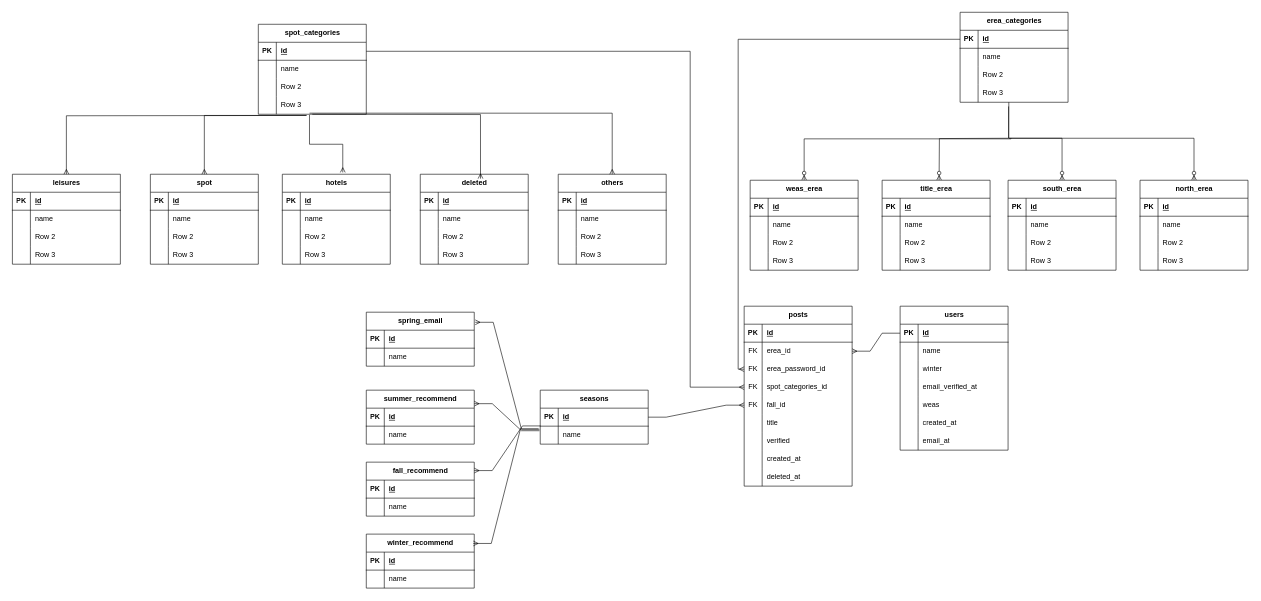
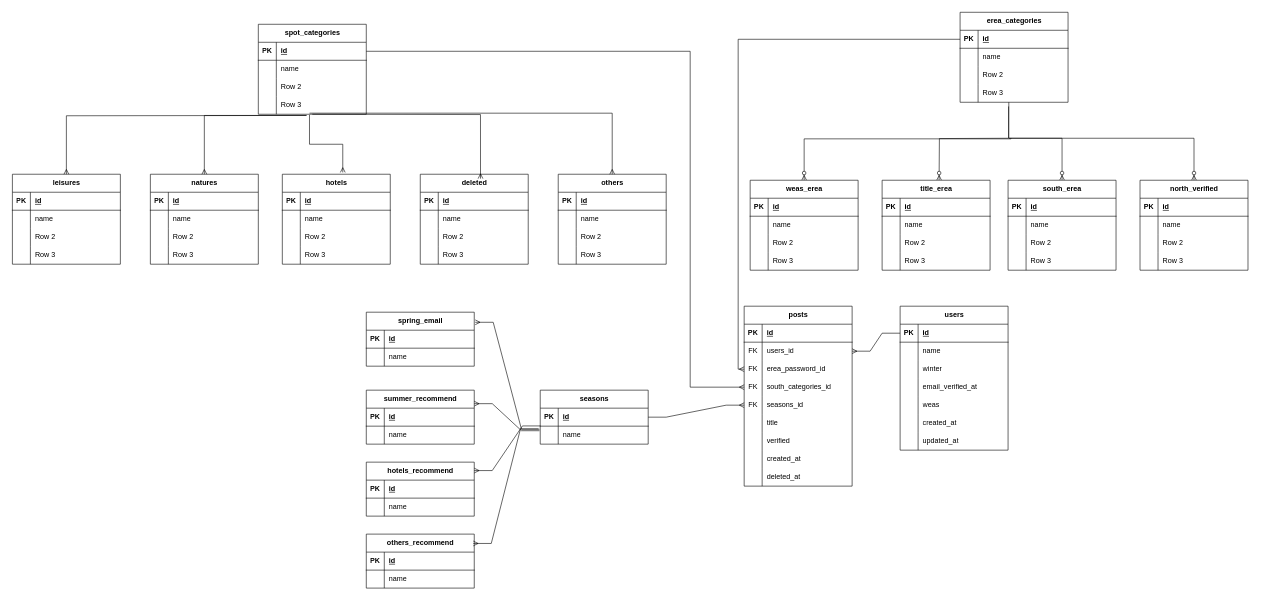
(205, 183) -> (205, 183)
(1195, 189) -> (1195, 189)
(780, 351) -> (782, 351)
(802, 387) -> (804, 387)
(778, 405) -> (786, 405)
(937, 441) -> (943, 441)
(421, 471) -> (421, 471)
(421, 543) -> (421, 543)
